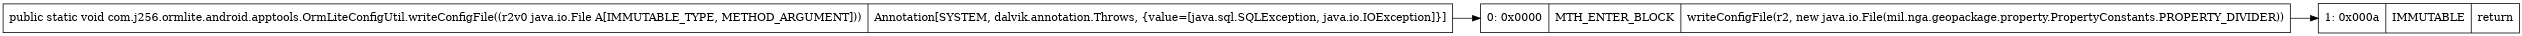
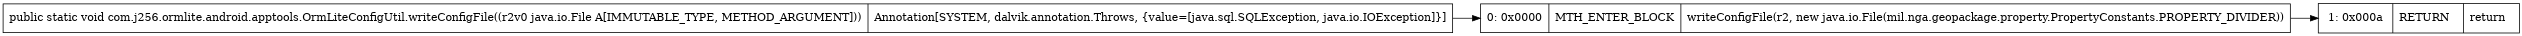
(2429, 18) -> (2424, 18)
